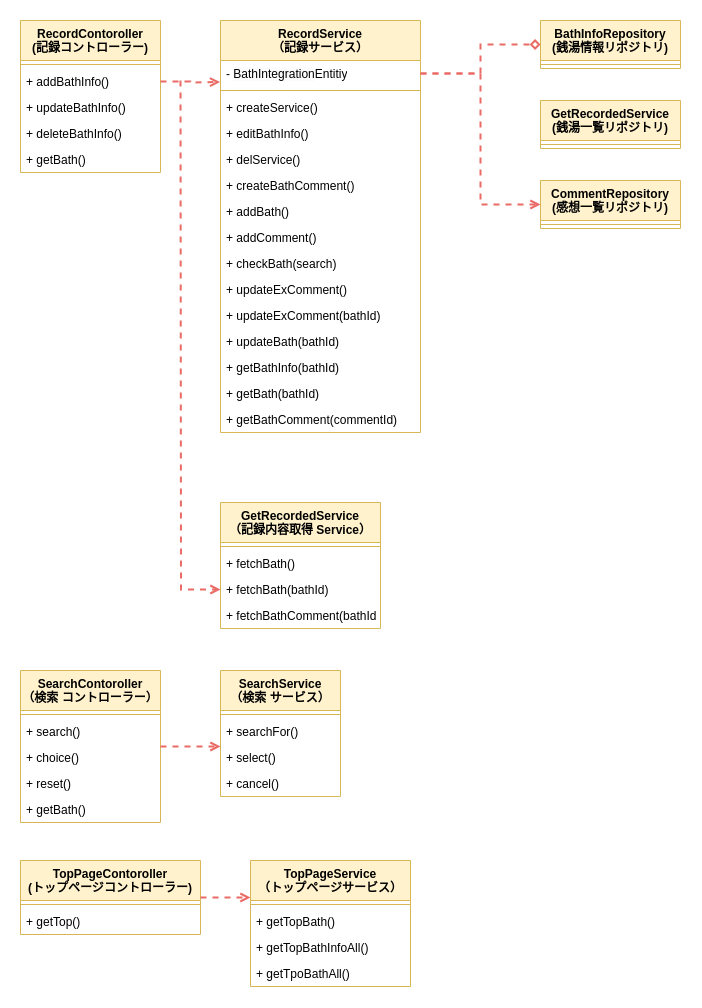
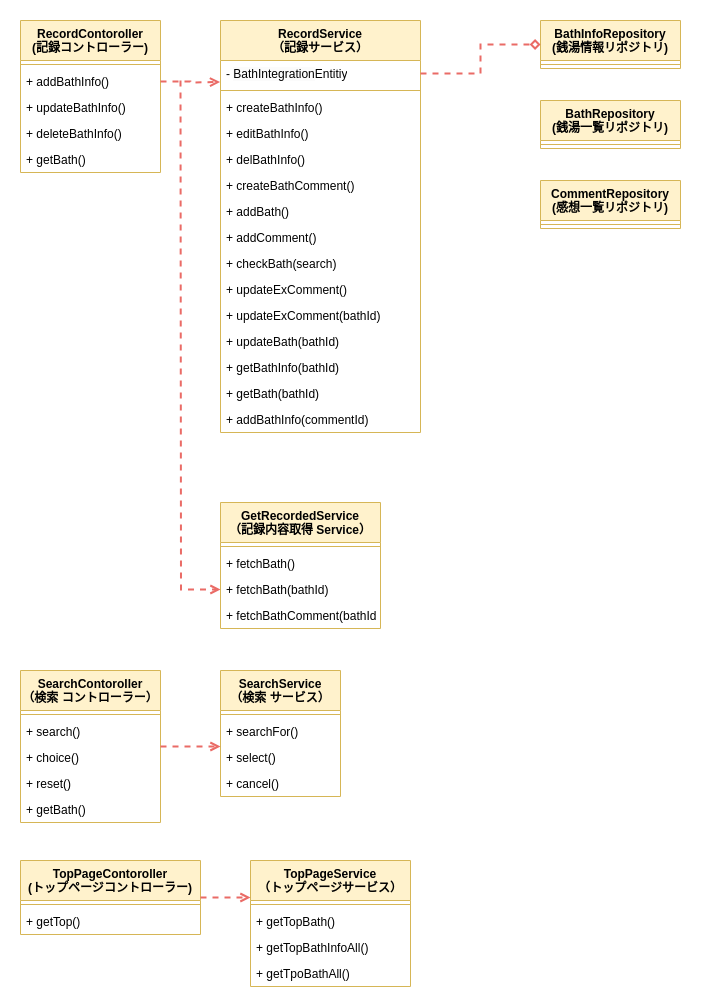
(281, 109) -> (285, 109)
(611, 122) -> (611, 122)
(270, 161) -> (275, 161)
(481, 168) -> none
(317, 421) -> (307, 421)
